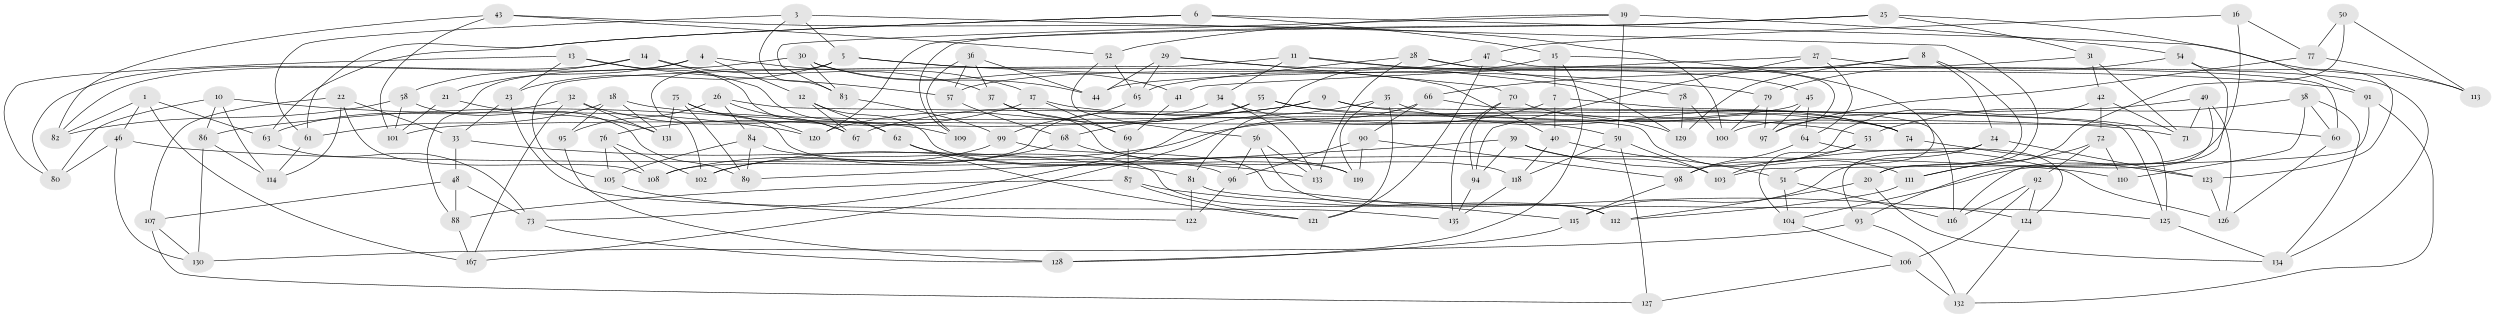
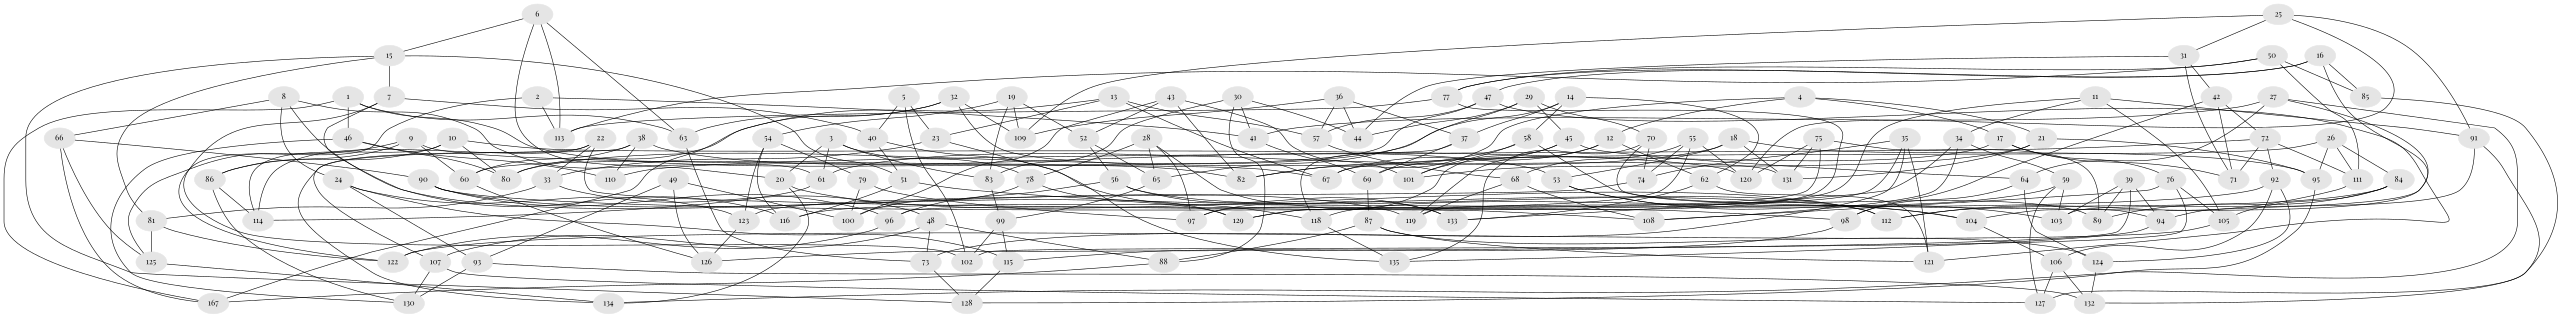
(823, 38) -> (931, 159)
(1306, 73) -> none
(1620, 92) -> (1016, 117)
none -> (537, 97)
none -> (2366, 97)
(2195, 118) -> (2253, 155)
none -> (2182, 148)
